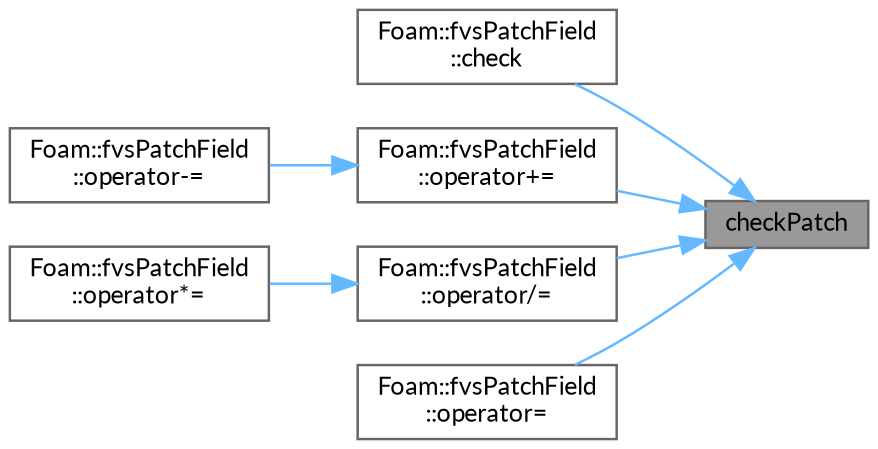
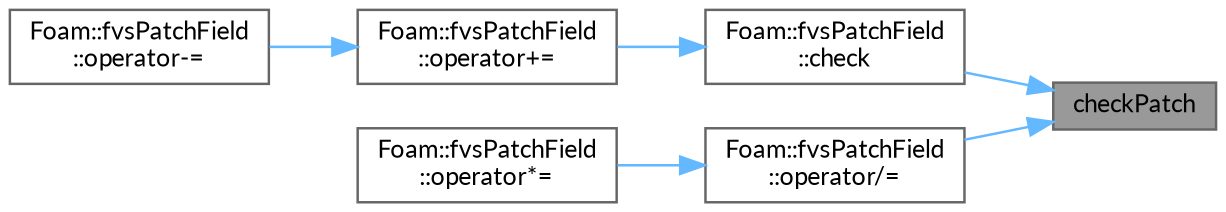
(649, 197) -> (649, 47)
(487, 402) -> none
